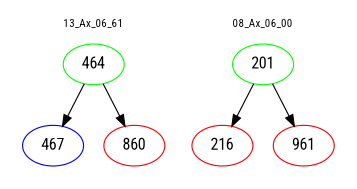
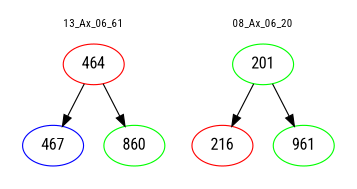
(263, 24) -> (263, 24)
(94, 64) -> (94, 64)
(134, 146) -> (134, 146)
(304, 146) -> (304, 146)
